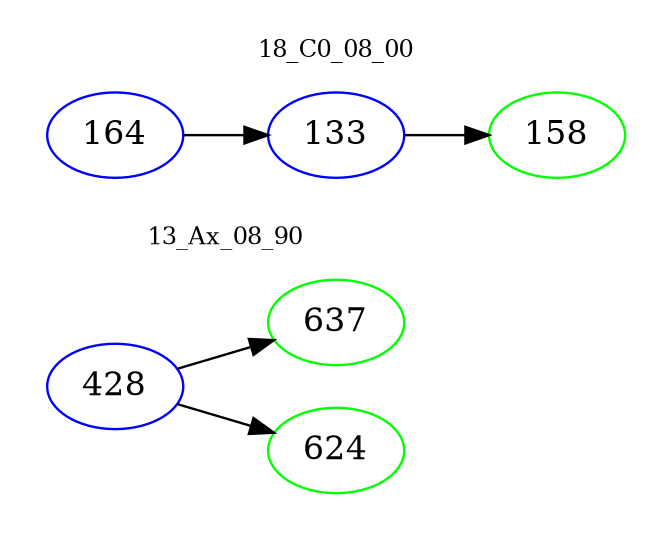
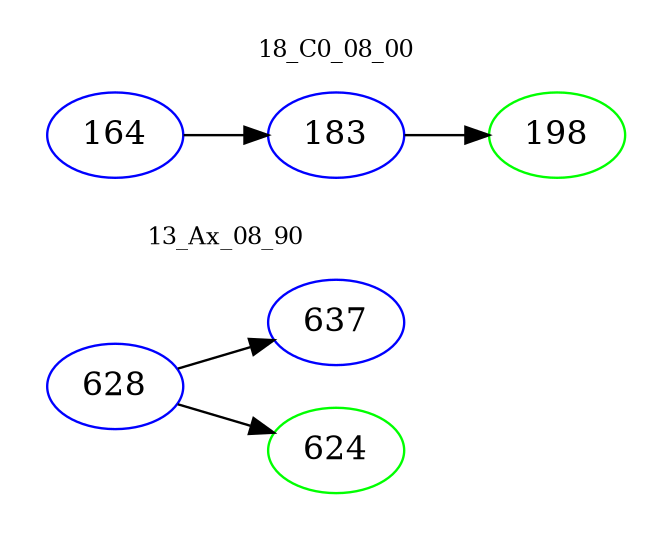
(336, 135) -> (336, 135)
(557, 135) -> (557, 135)
(336, 322) -> (336, 322)
(115, 386) -> (115, 386)
